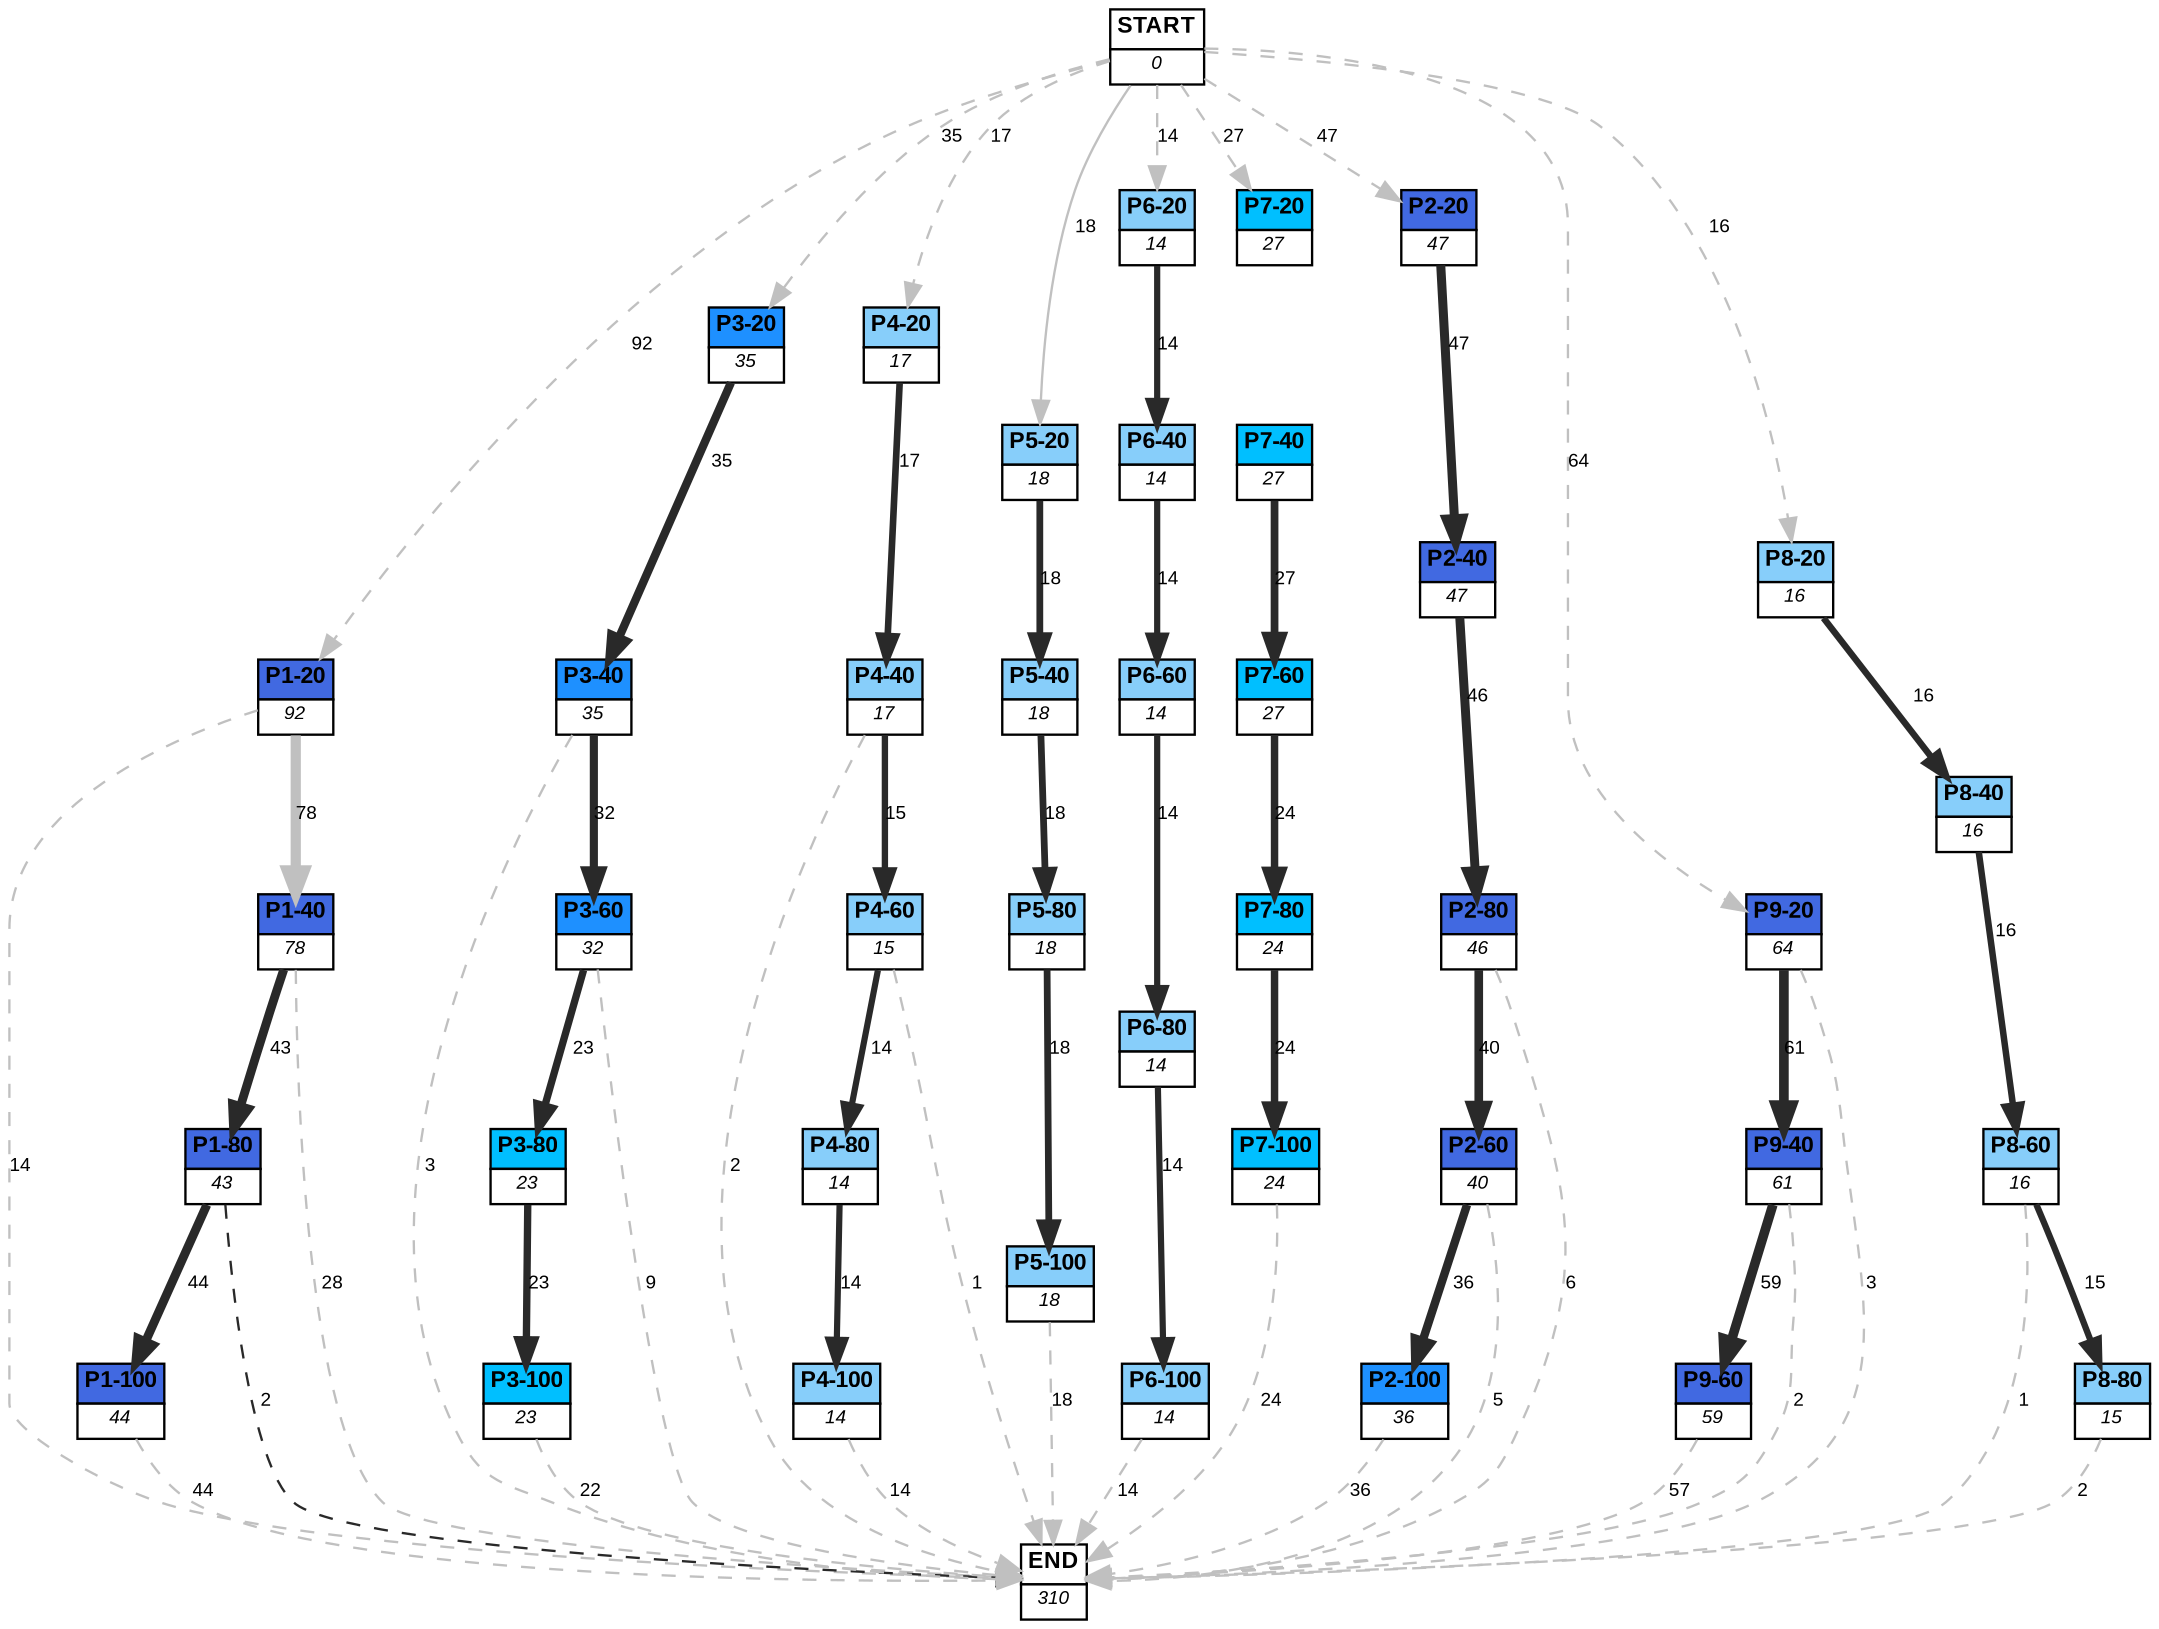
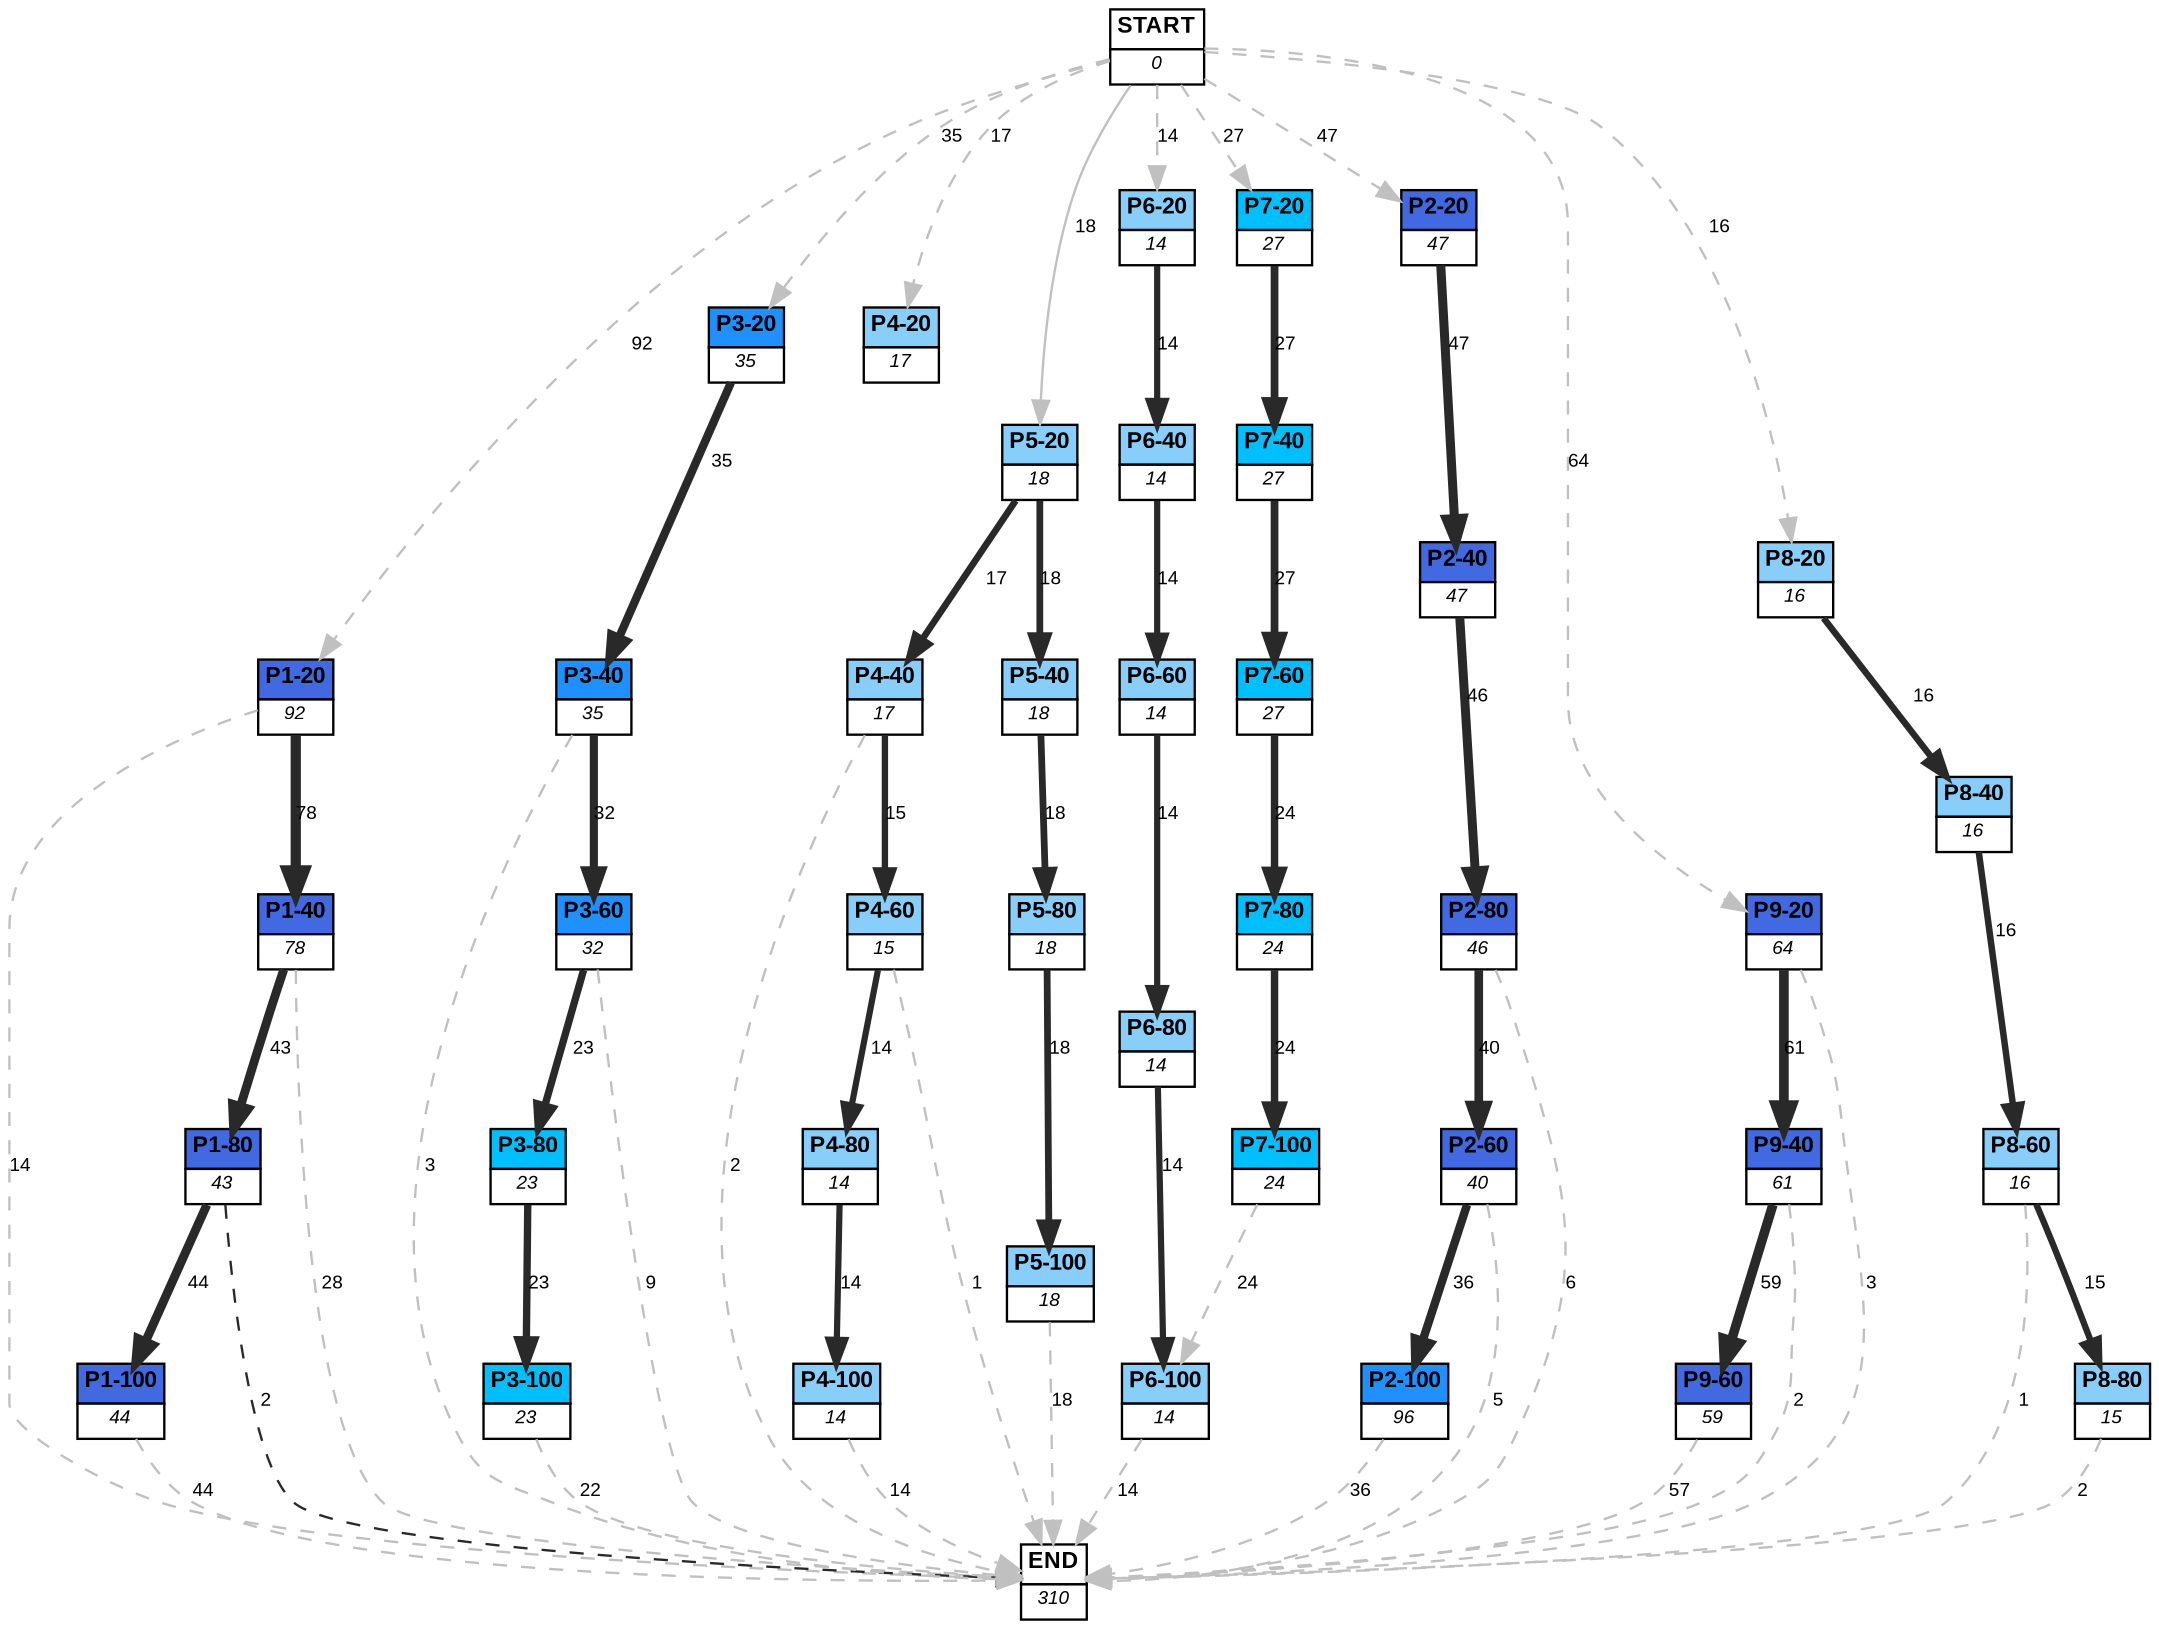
none -> (1275, 333)
(894, 509) -> (969, 570)
(296, 803) -> (296, 803)
(1246, 1404) -> (1224, 1273)
(1405, 1418) -> (1405, 1418)
